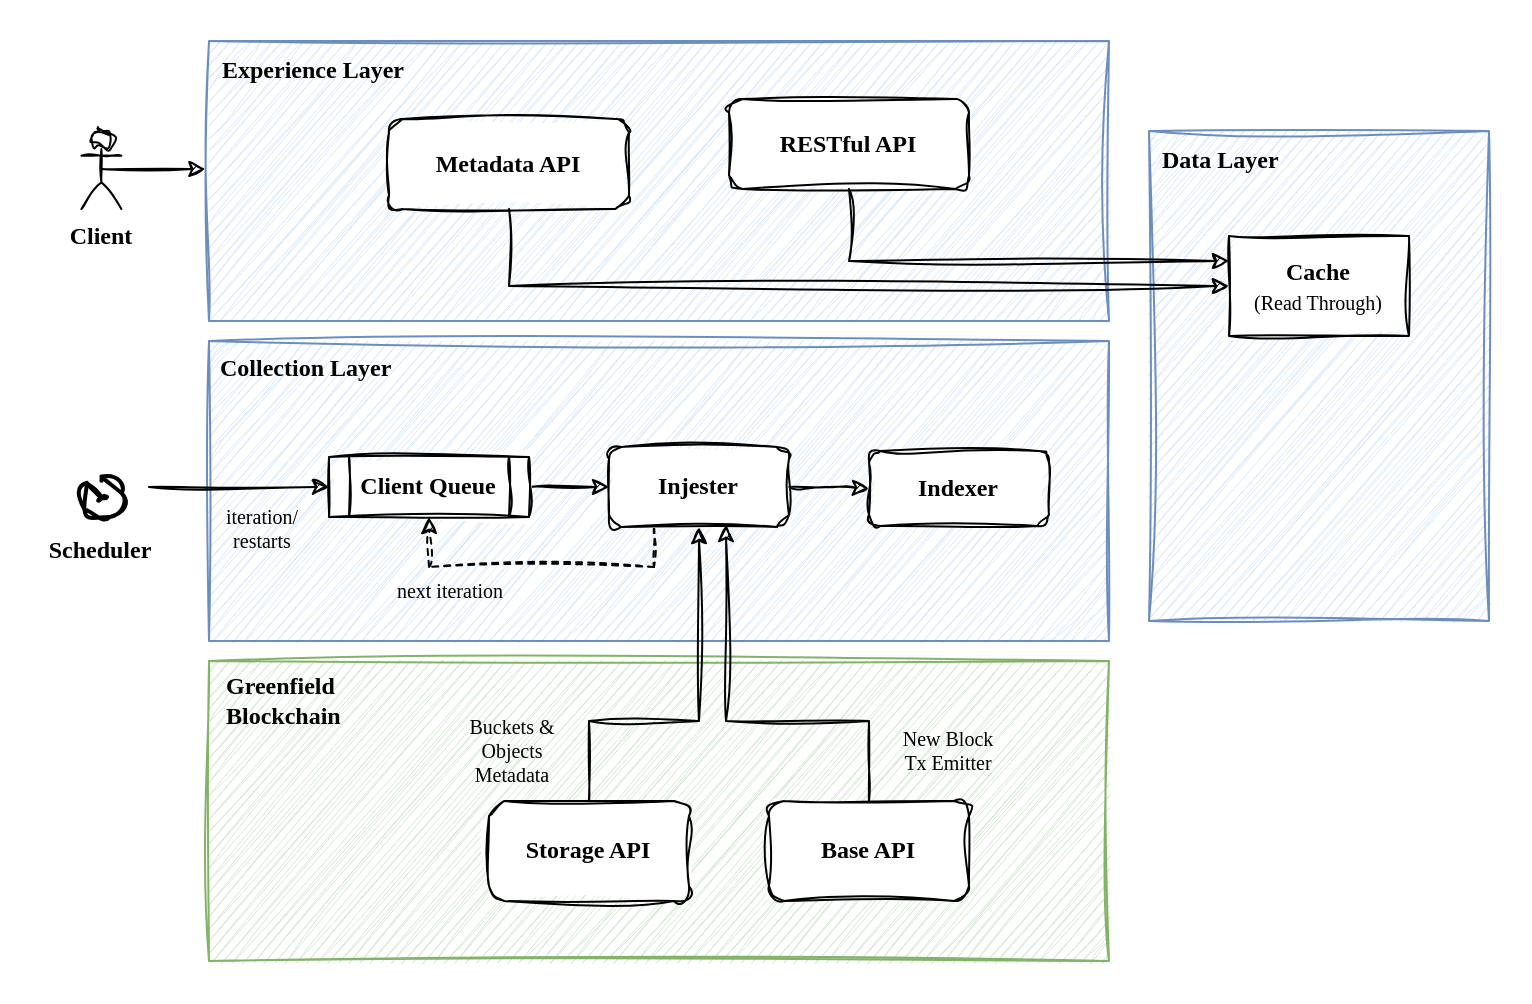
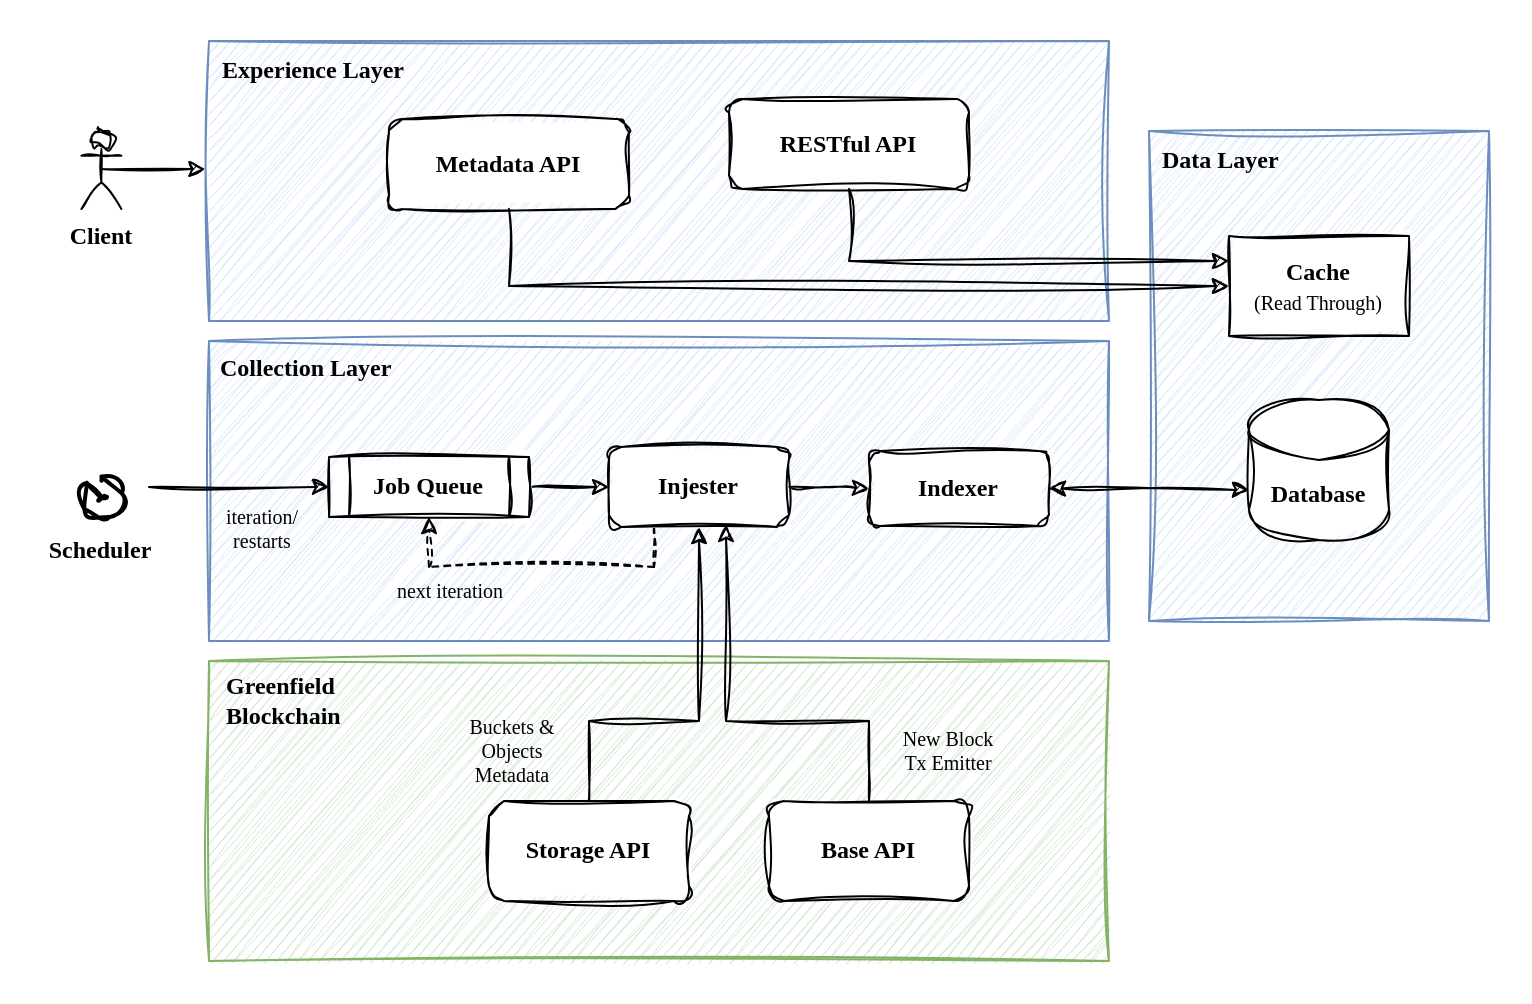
none -> (1319, 470)
(429, 487) -> (429, 487)
none -> (1130, 489)
